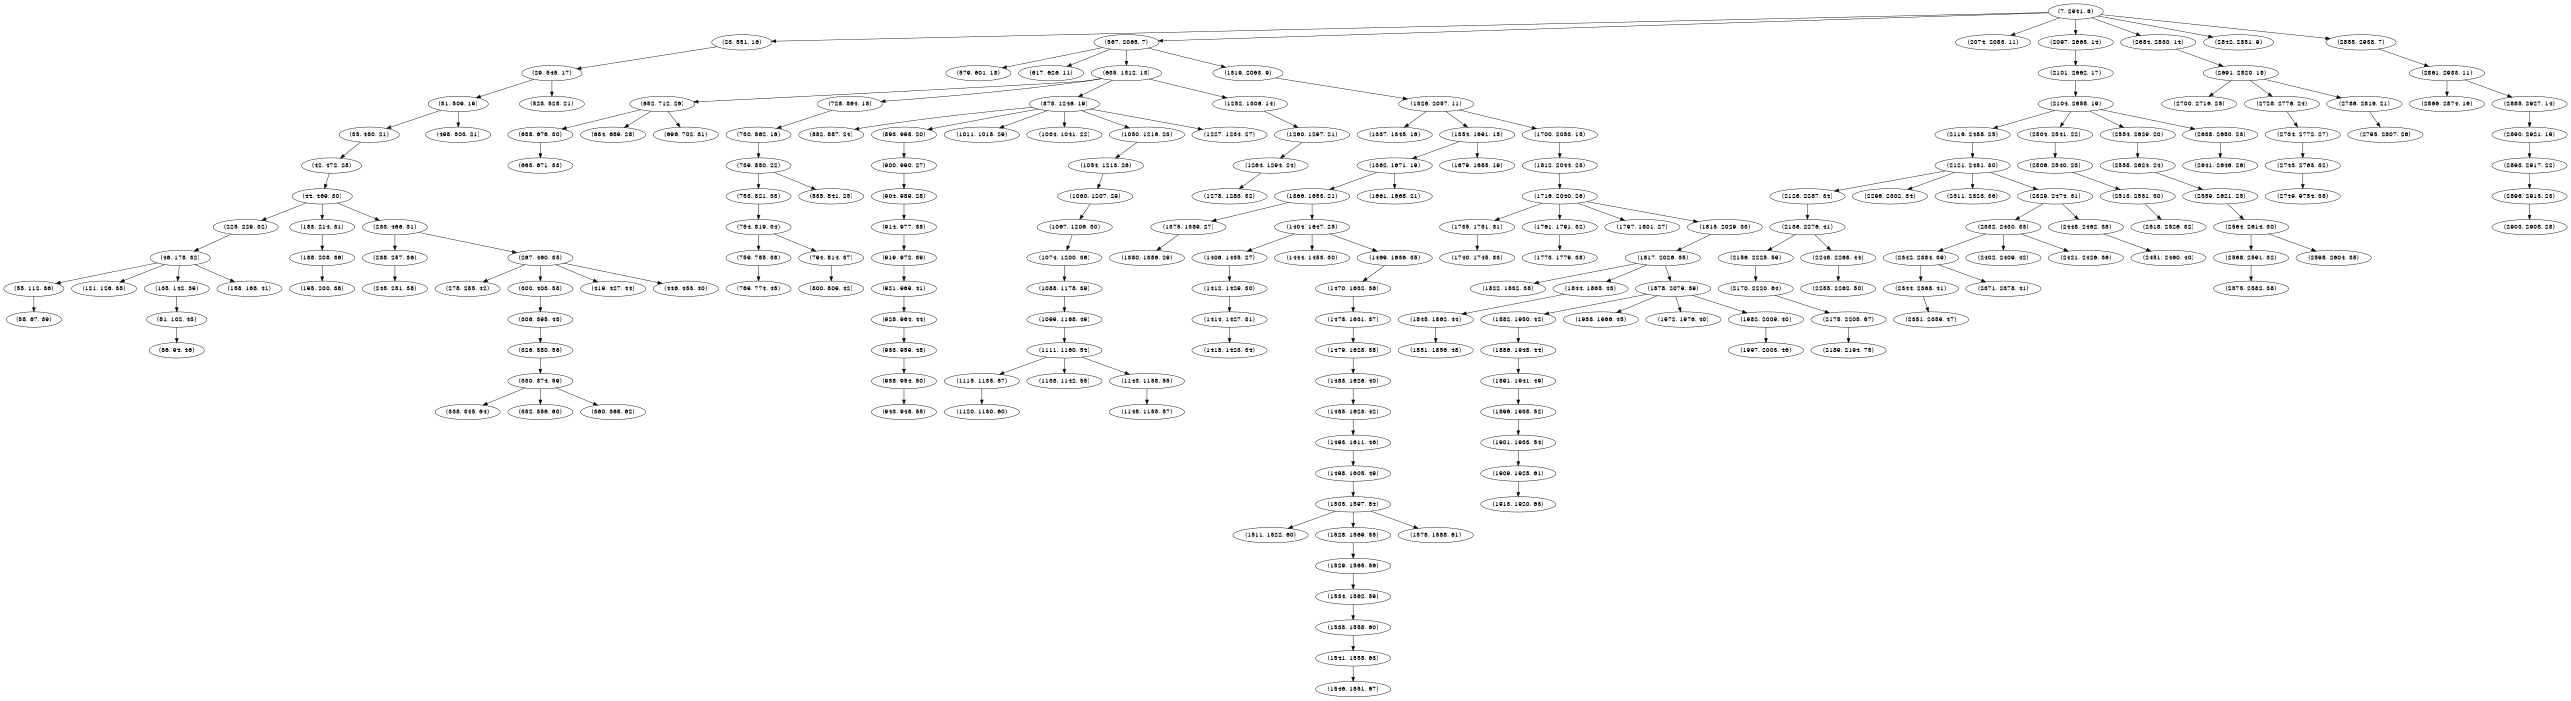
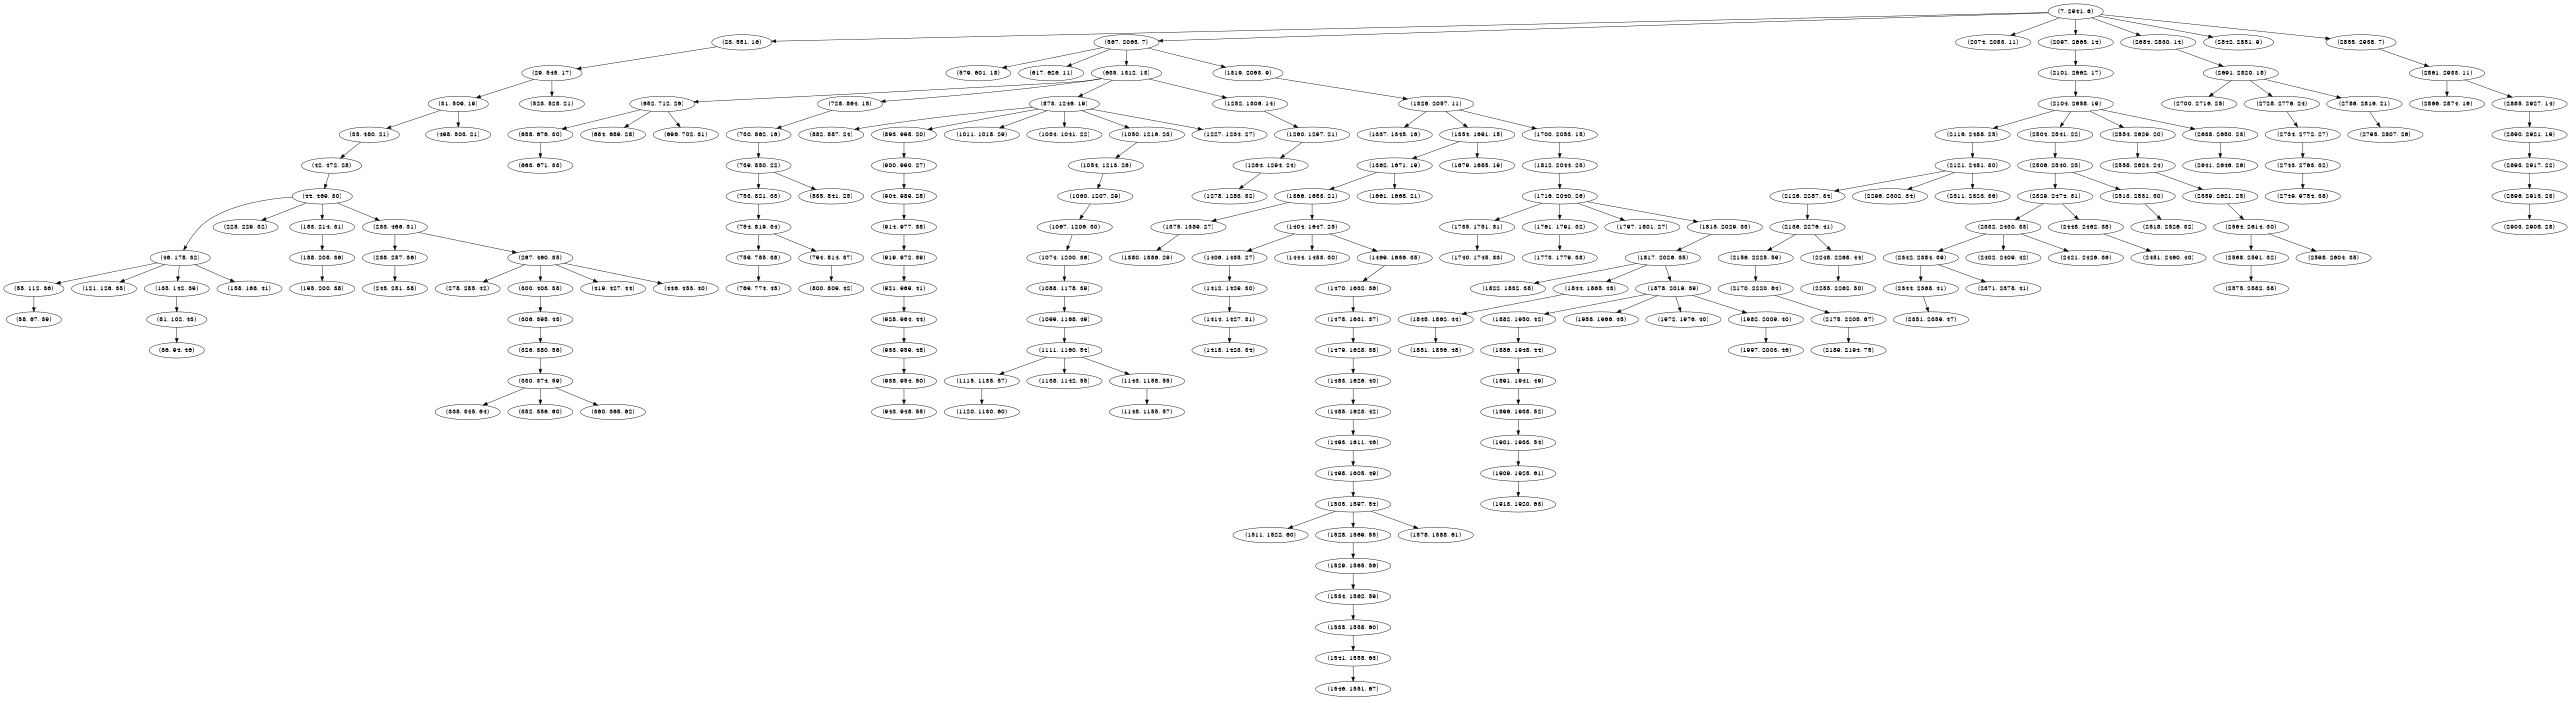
(2012, 180) -> (2055, 179)
(215, 242) -> (232, 209)
(1673, 289) -> (1673, 289)
